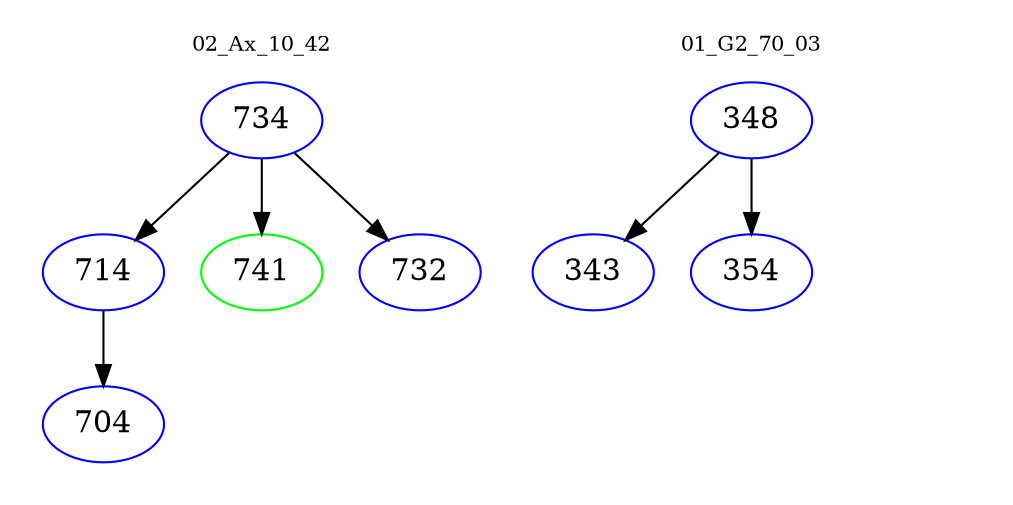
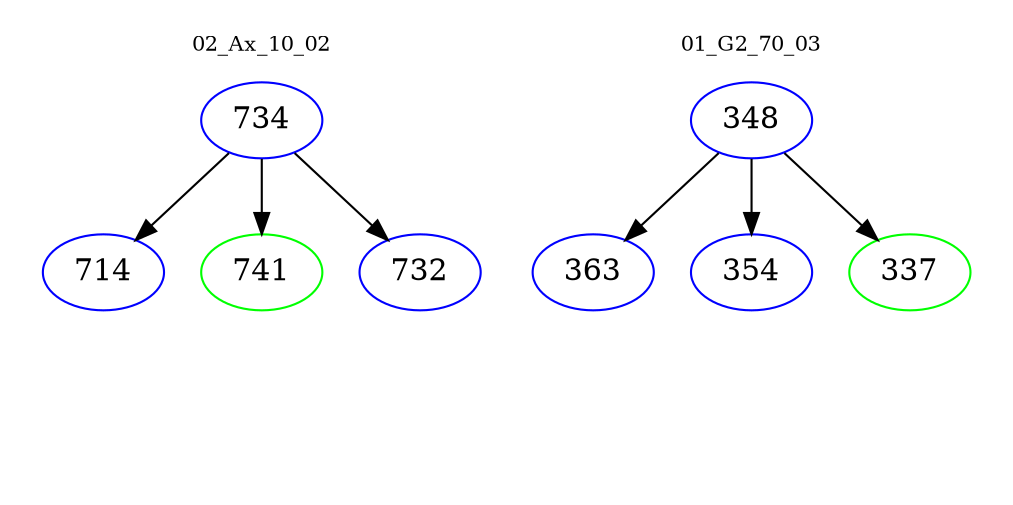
(262, 45) -> (262, 45)
(593, 272) -> (593, 272)
none -> (910, 272)
(103, 424) -> none
